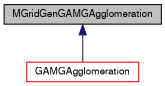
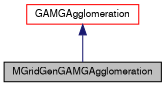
(83, 49) -> (83, 49)
